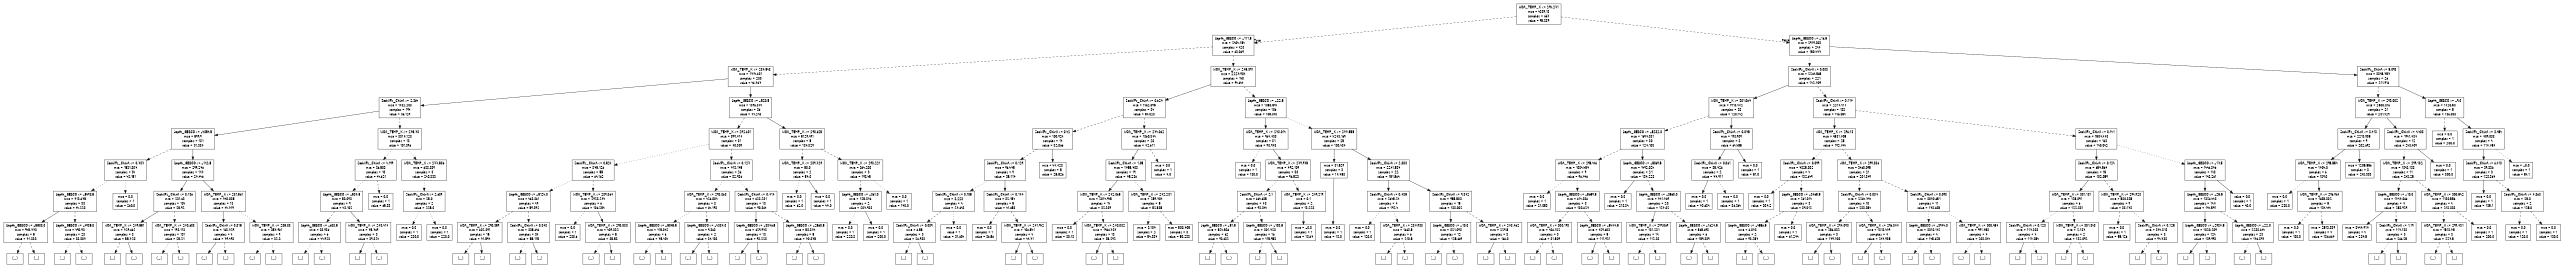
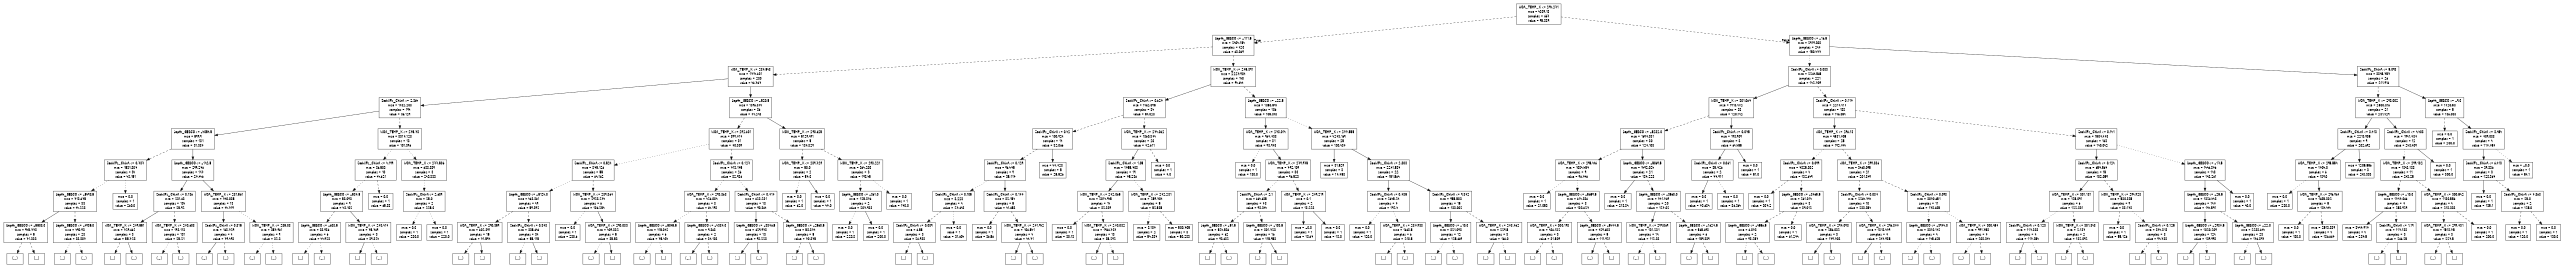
(1334, 200) -> (1318, 217)
(2242, 201) -> (2242, 201)
